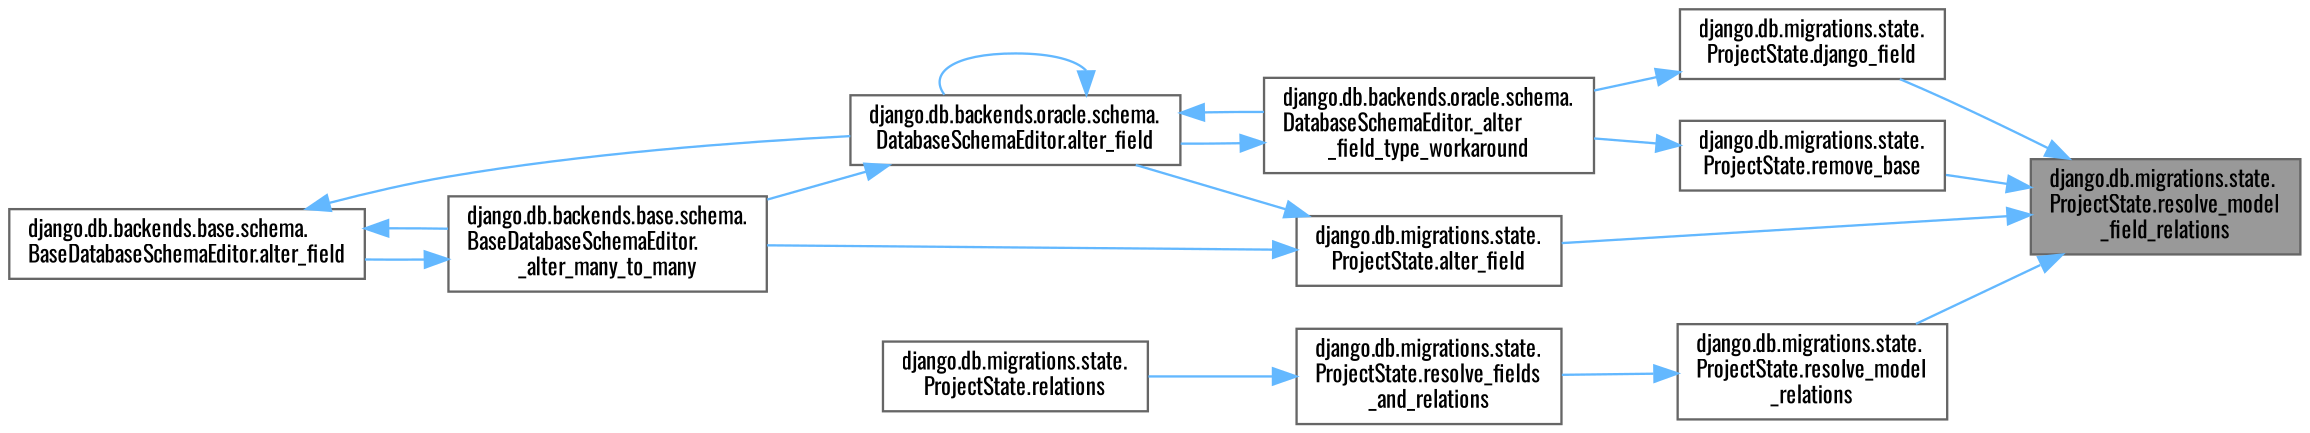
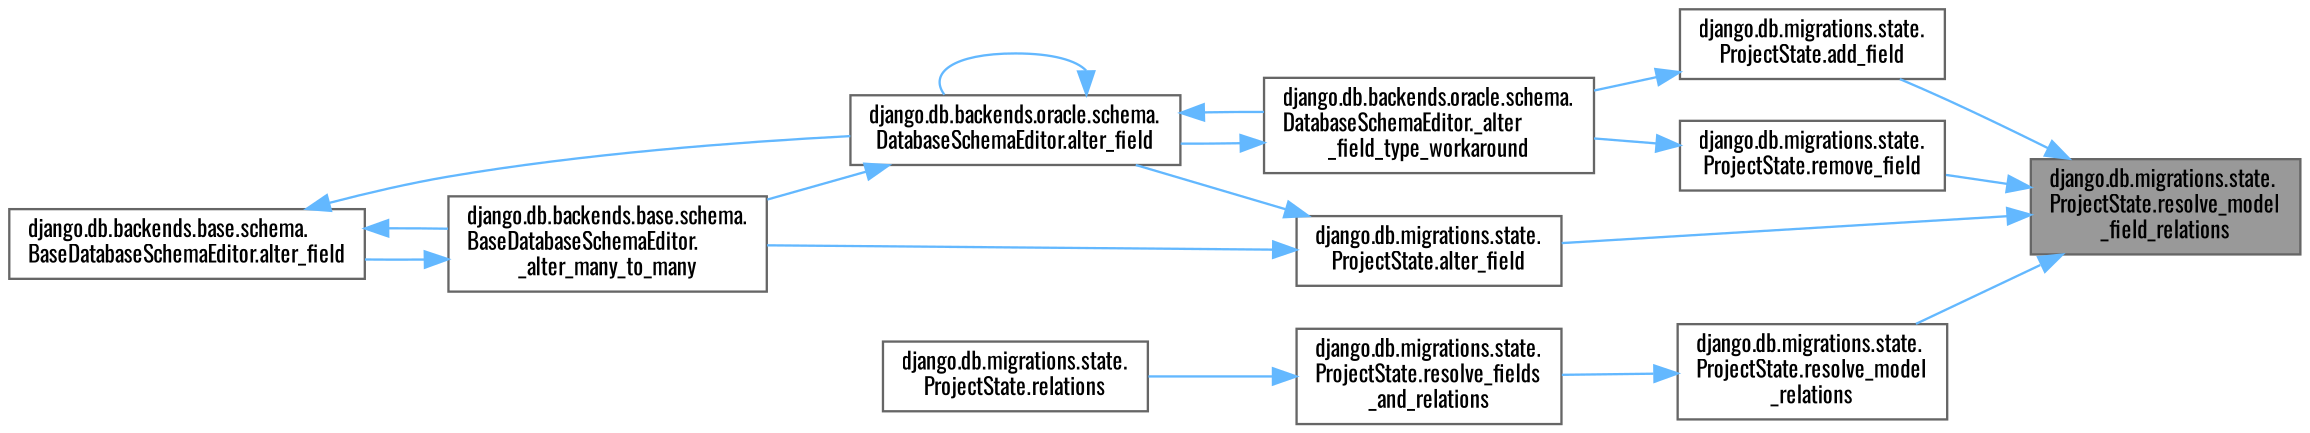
(1812, 44) -> (1812, 44)
(1812, 156) -> (1812, 156)
